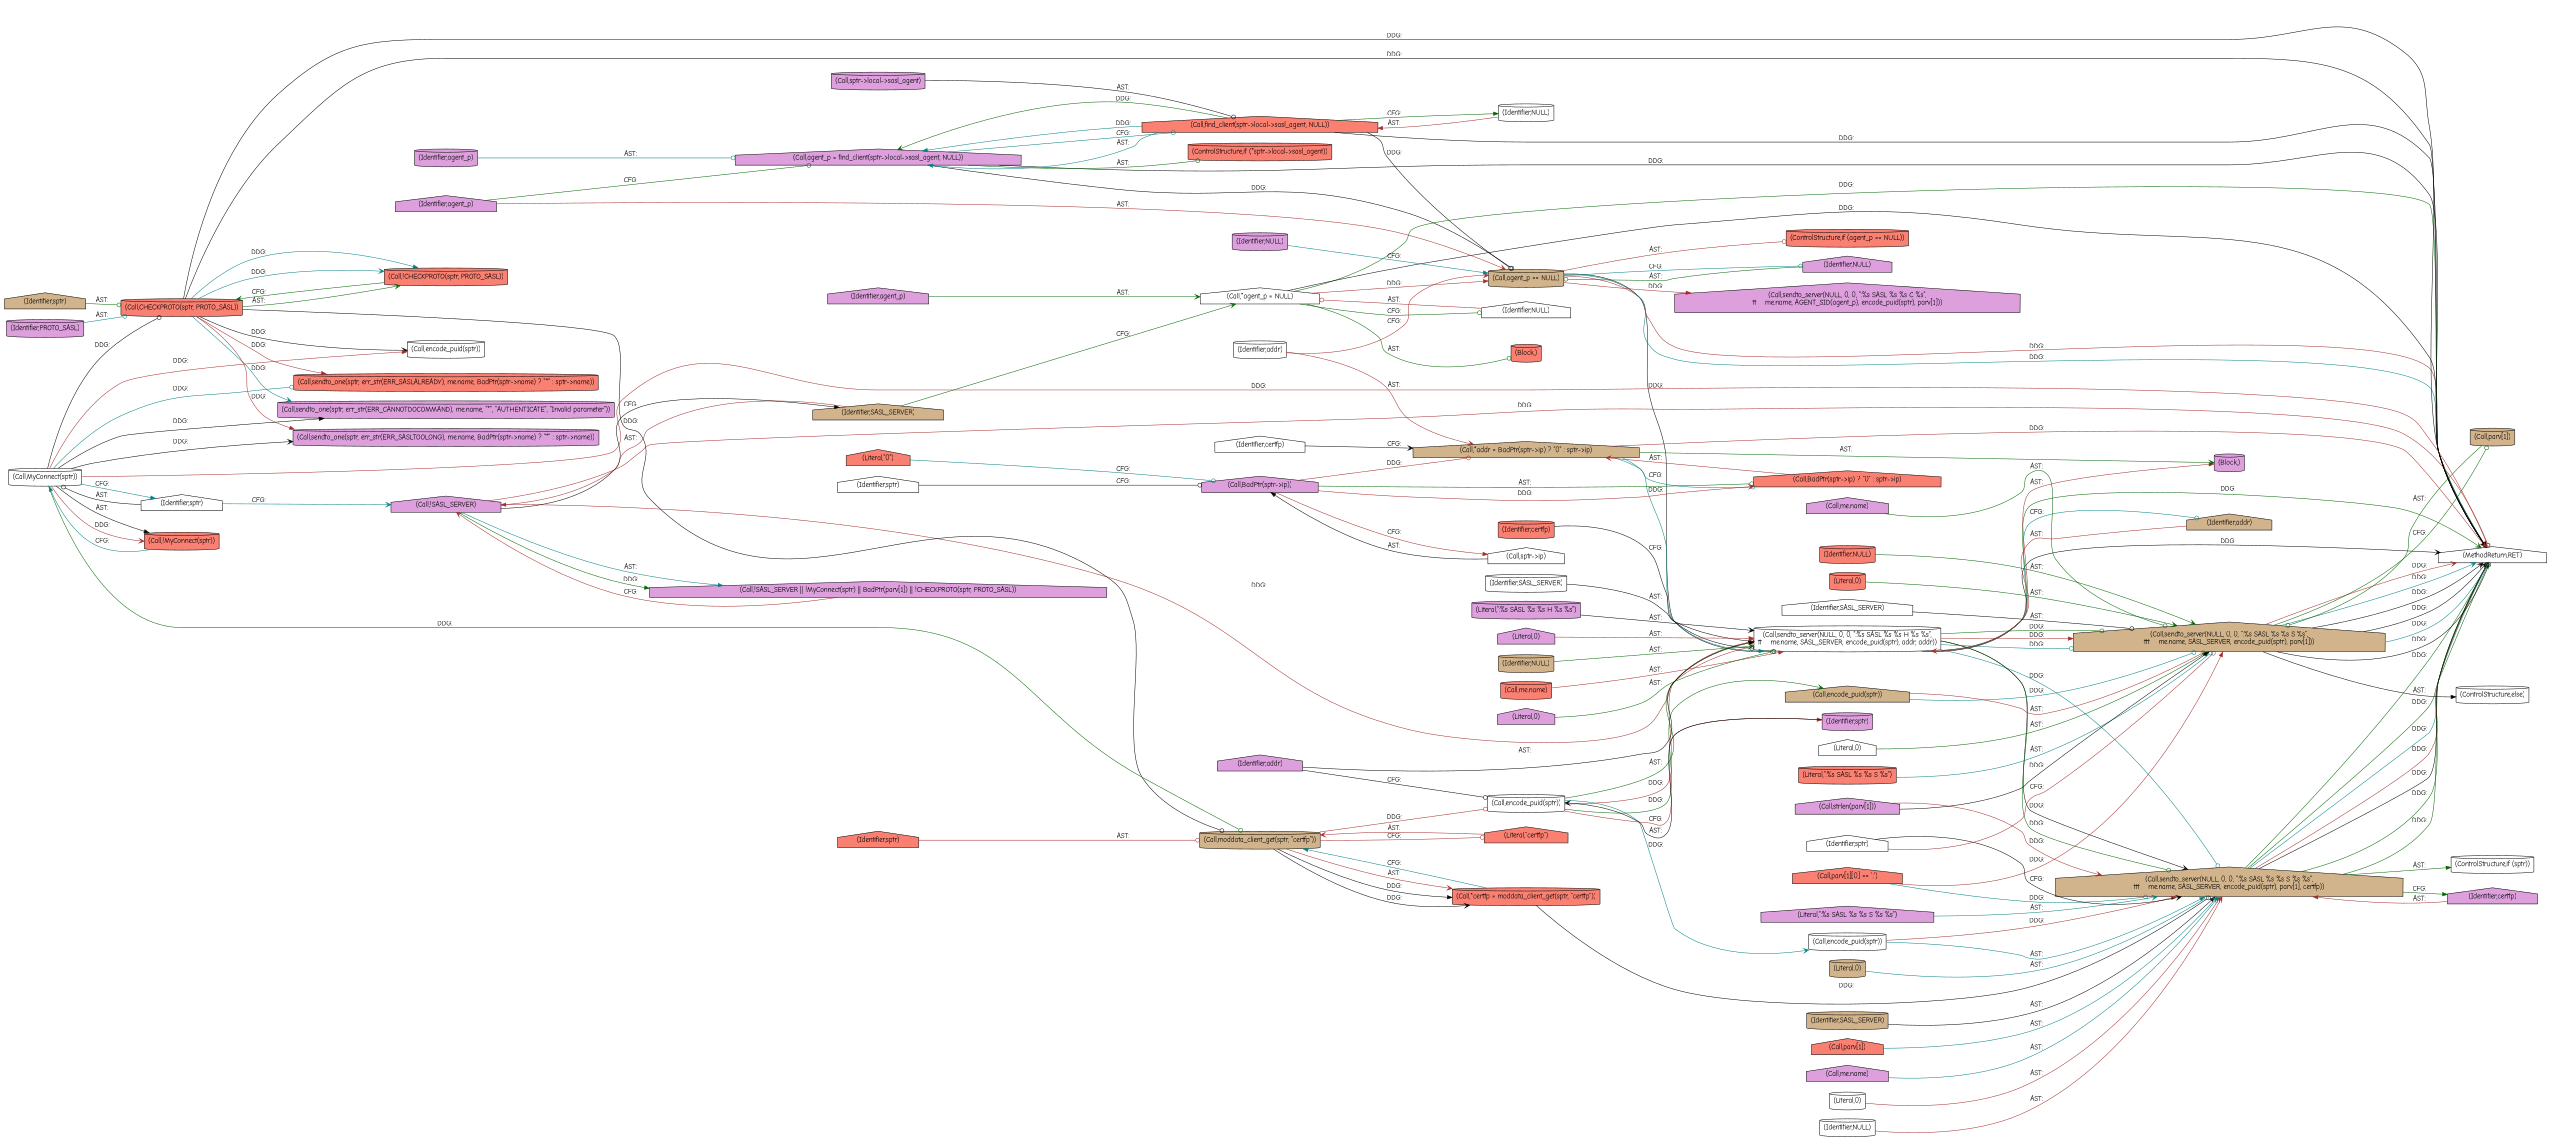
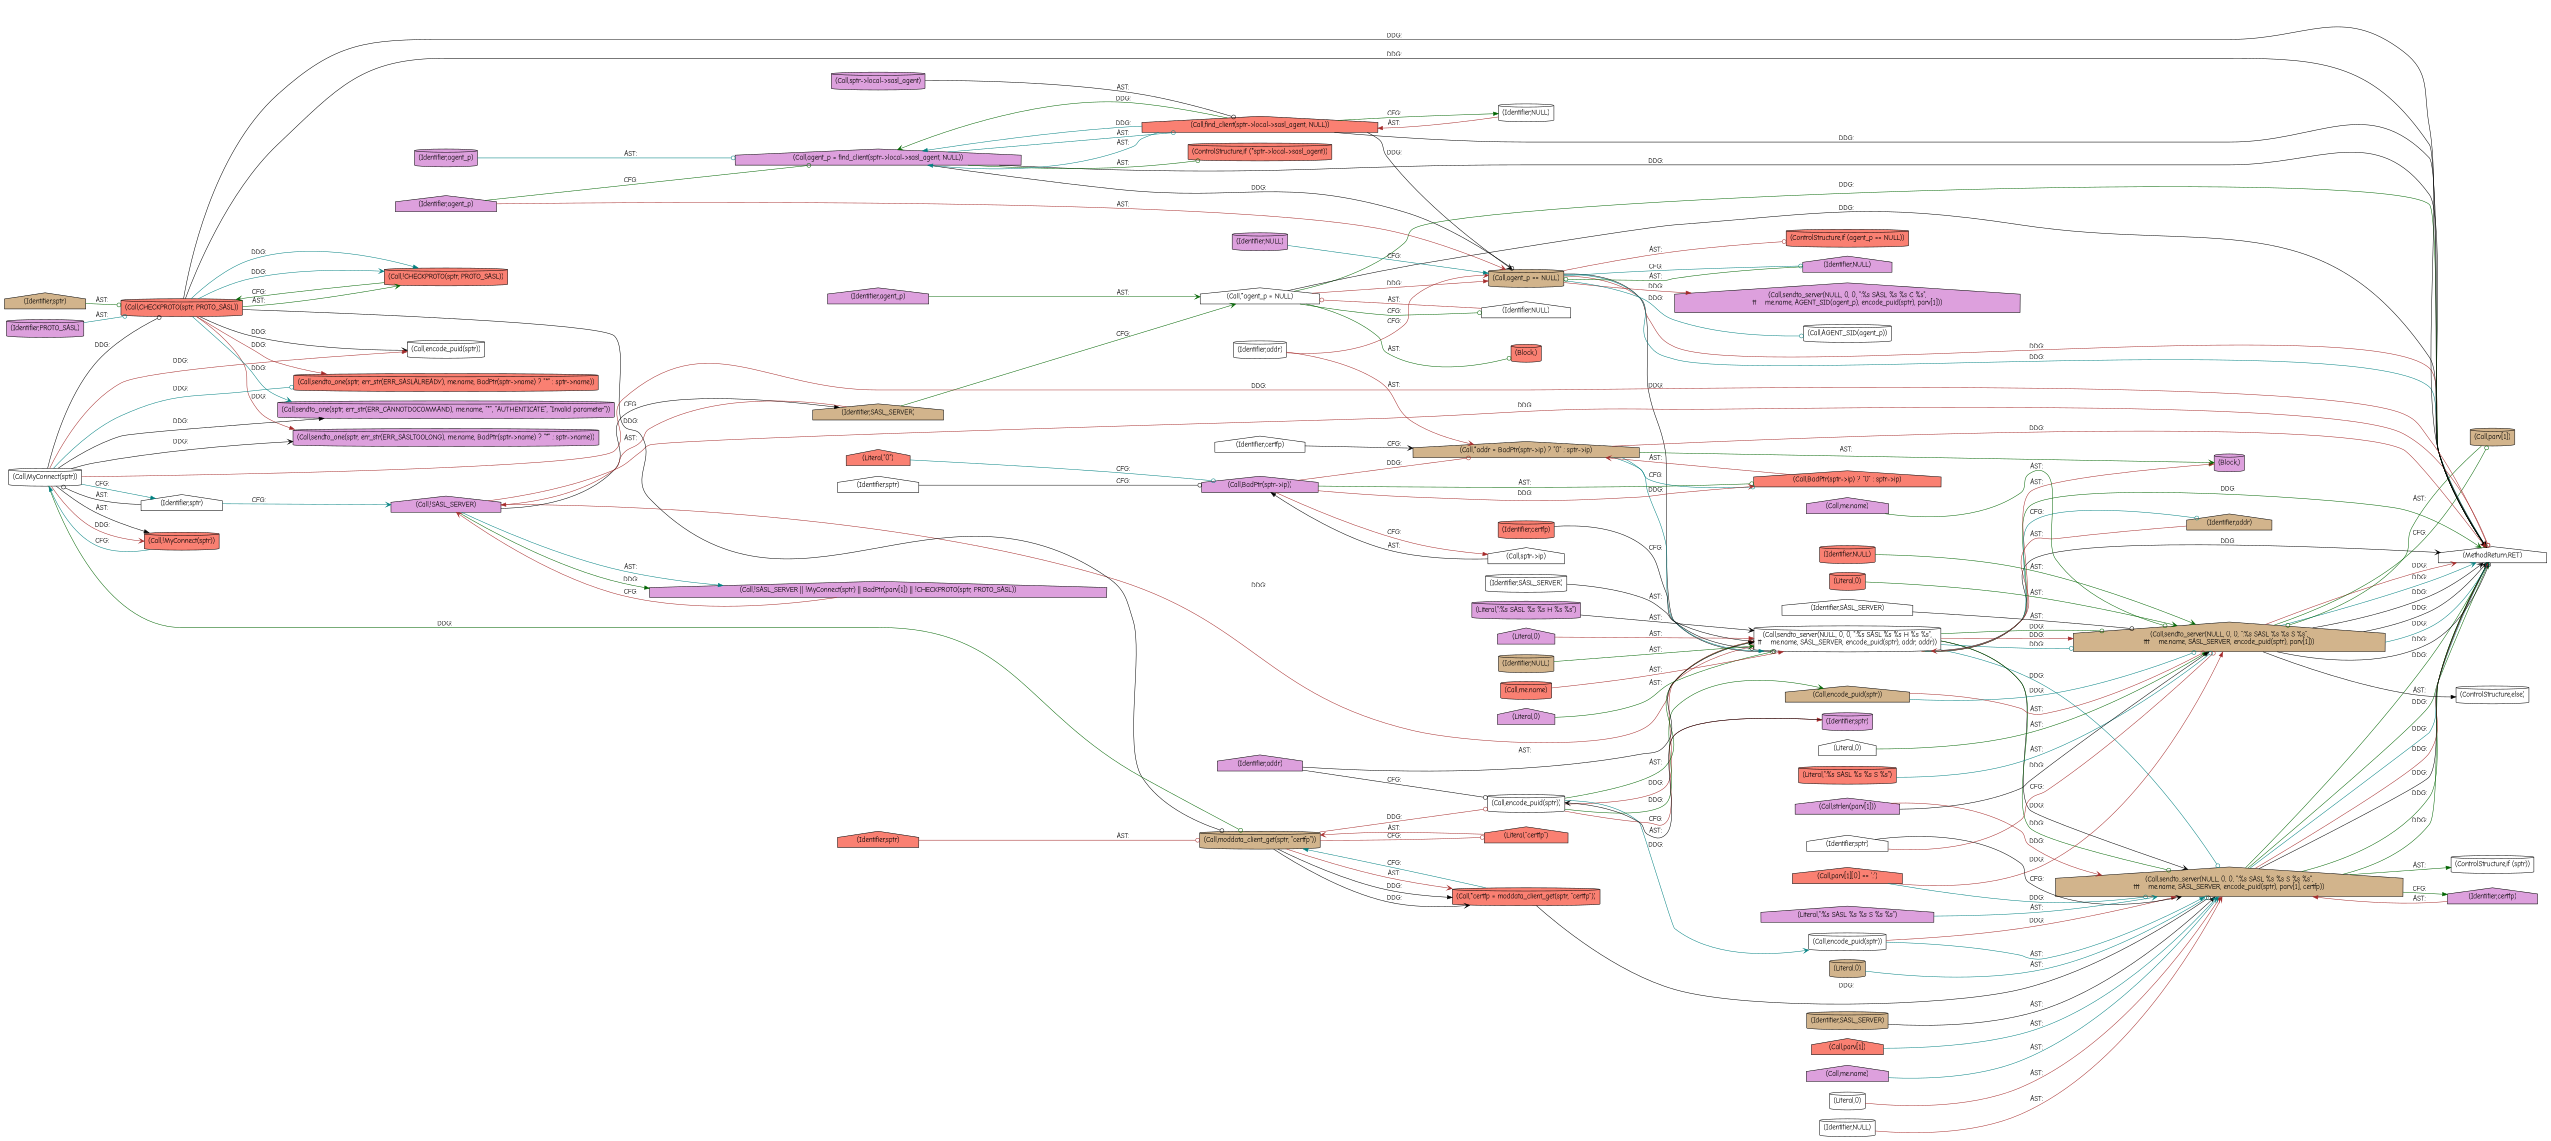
(1124, 133) -> (1124, 133)
(1432, 205) -> (1432, 205)
none -> (1847, 333)
